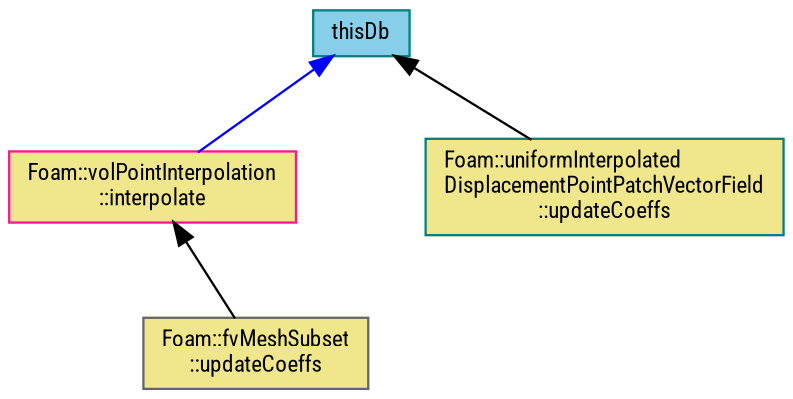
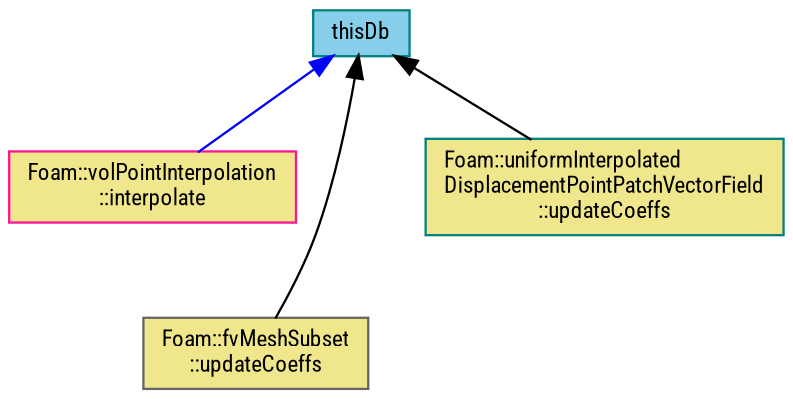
(211, 280) -> (326, 202)
